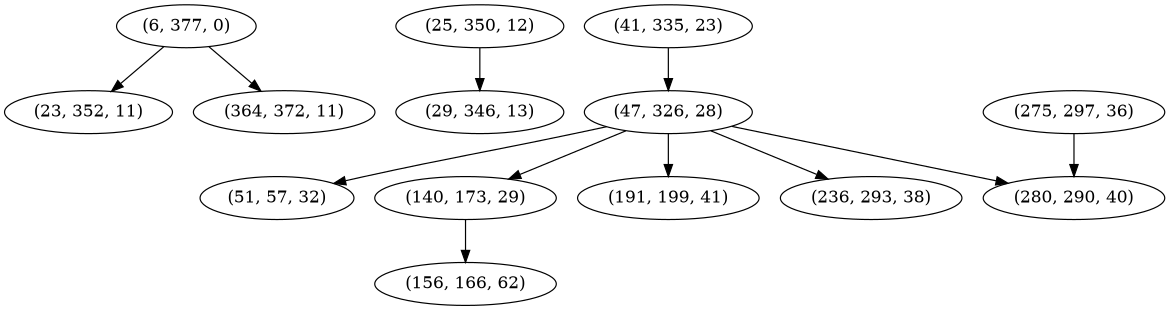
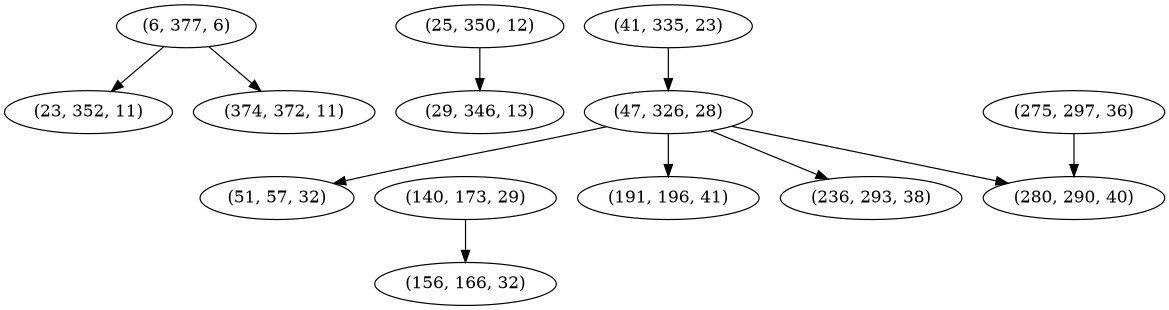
(186, 26) -> (186, 26)
(284, 112) -> (284, 112)
(573, 153) -> none
(668, 198) -> (668, 198)
(466, 284) -> (466, 284)
